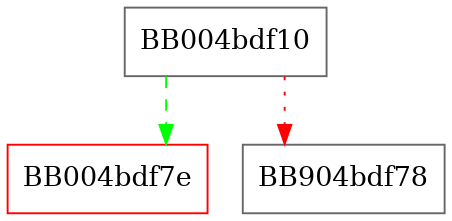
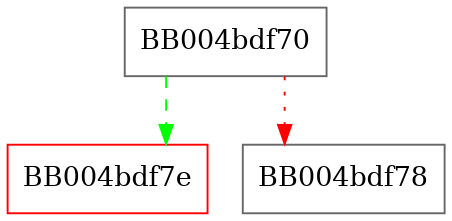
(226, 42) -> (226, 42)
(344, 179) -> (344, 179)
